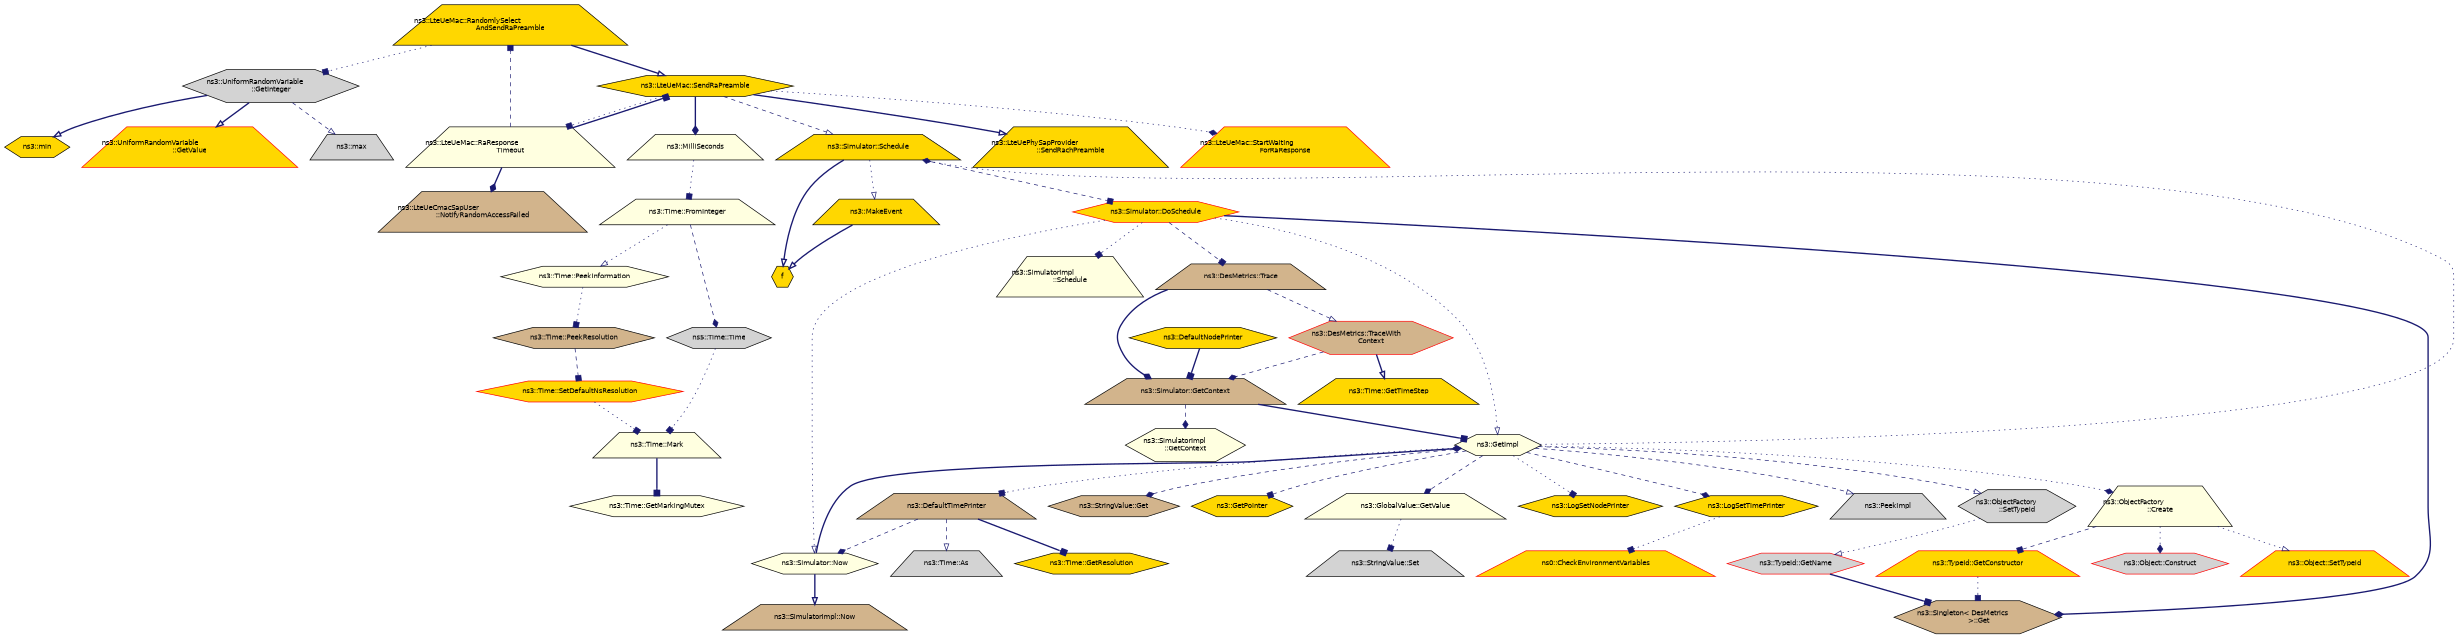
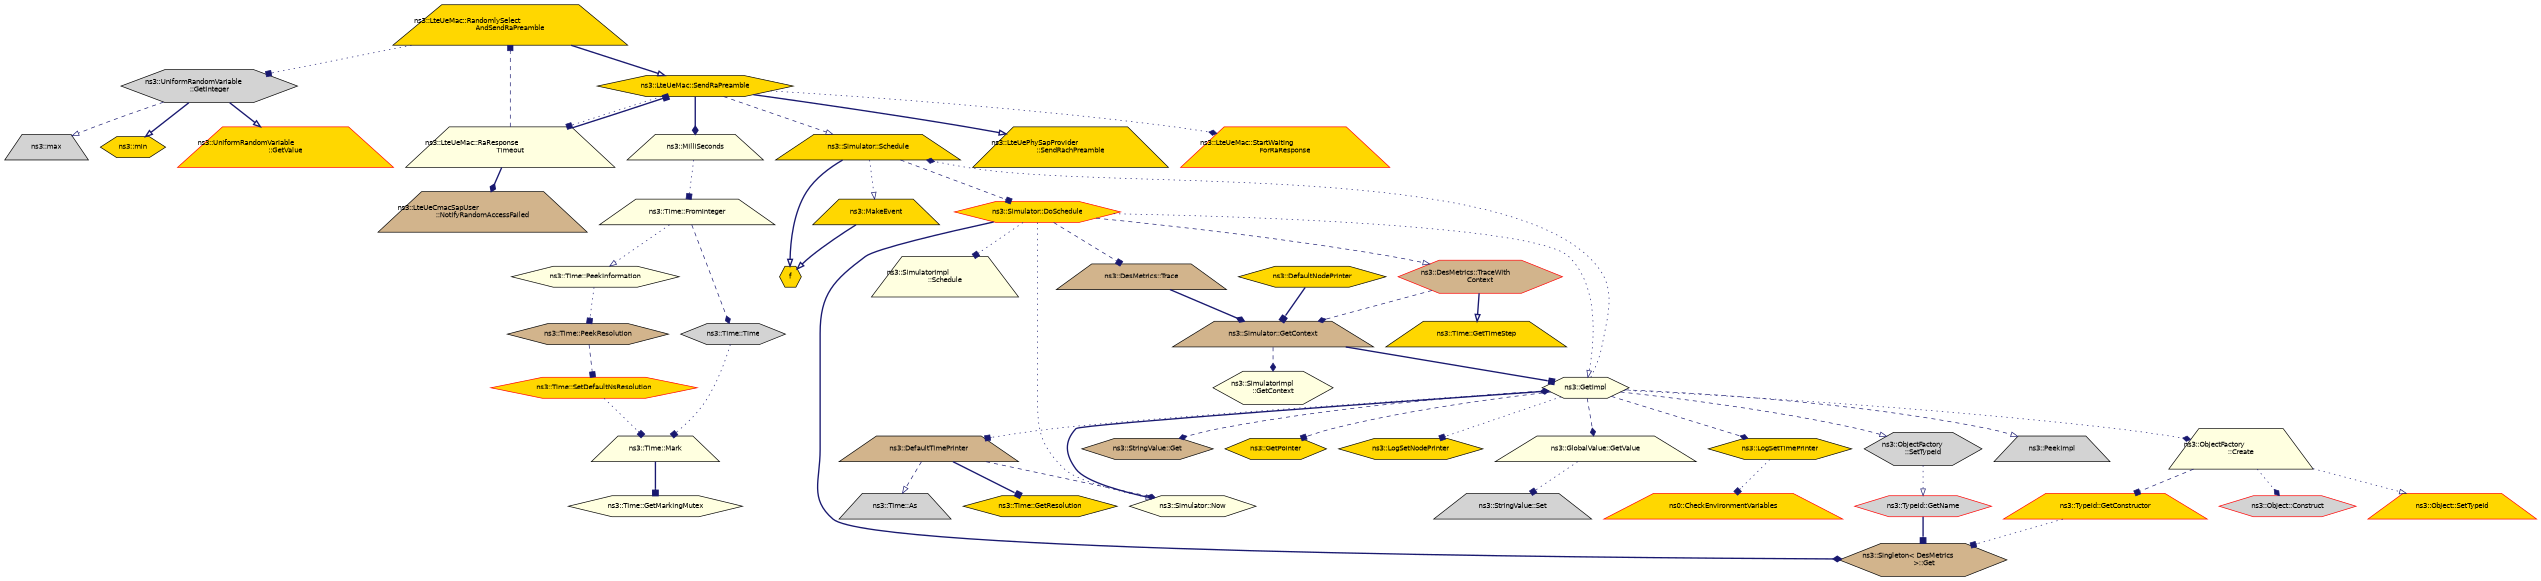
(1299, 304) -> (1260, 237)
(719, 338) -> (733, 334)
(815, 617) -> none
